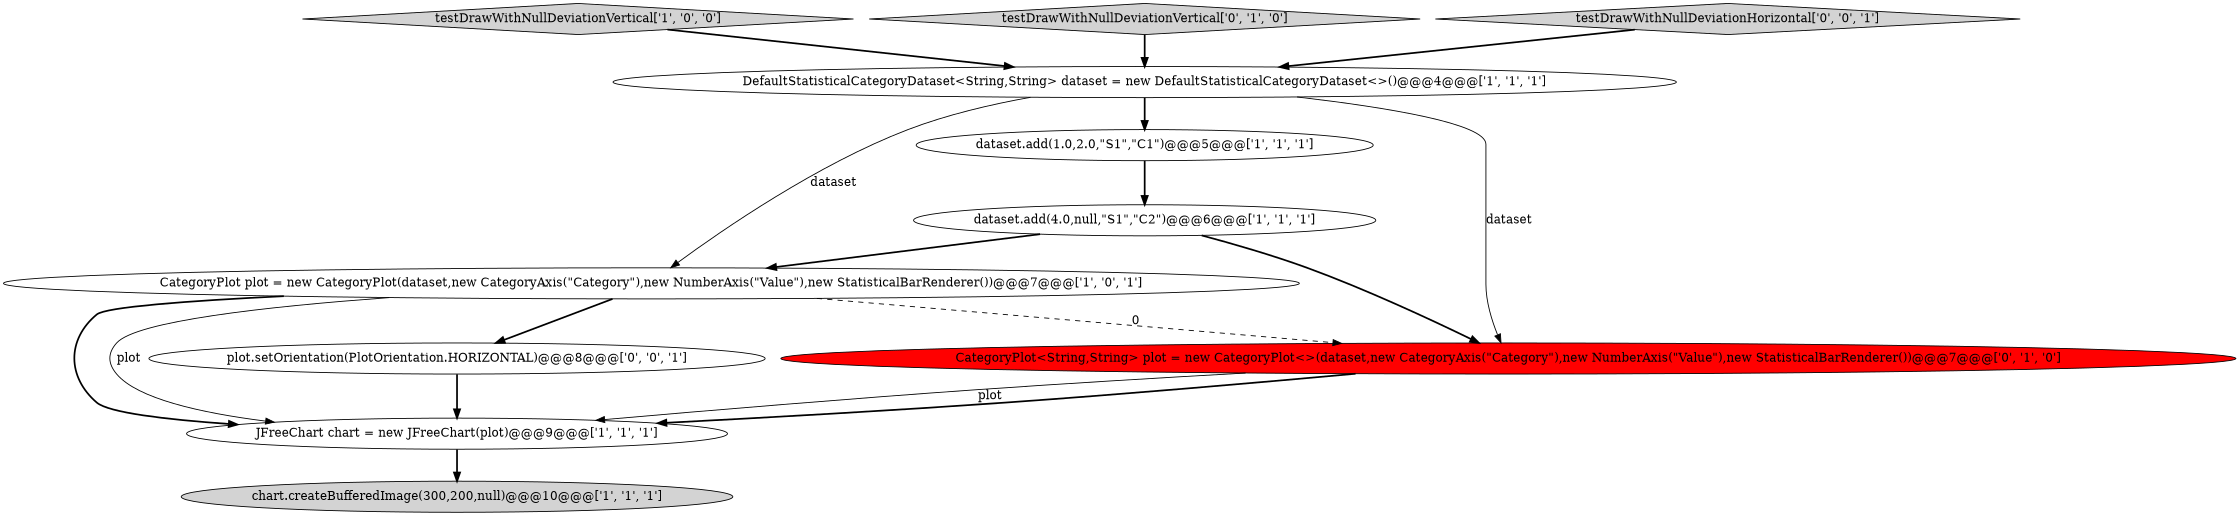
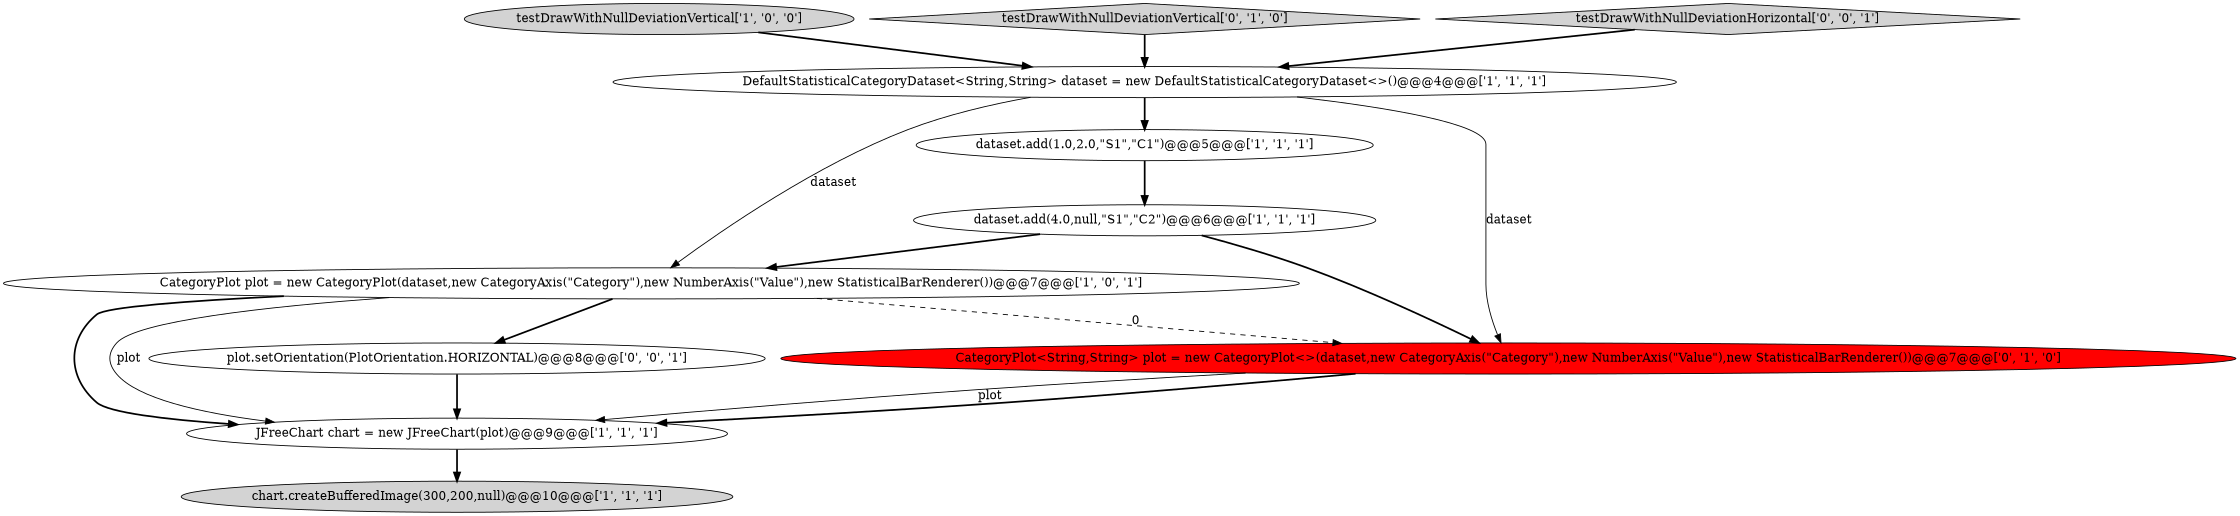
(578, 19) -> (659, 19)
